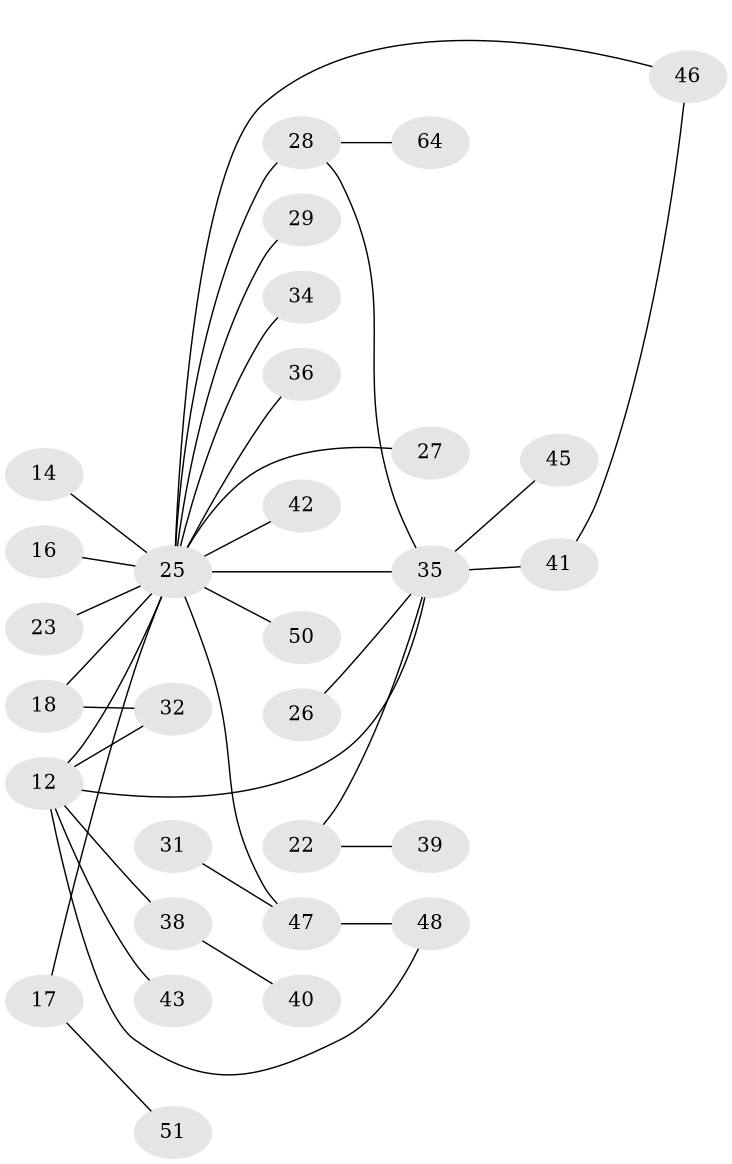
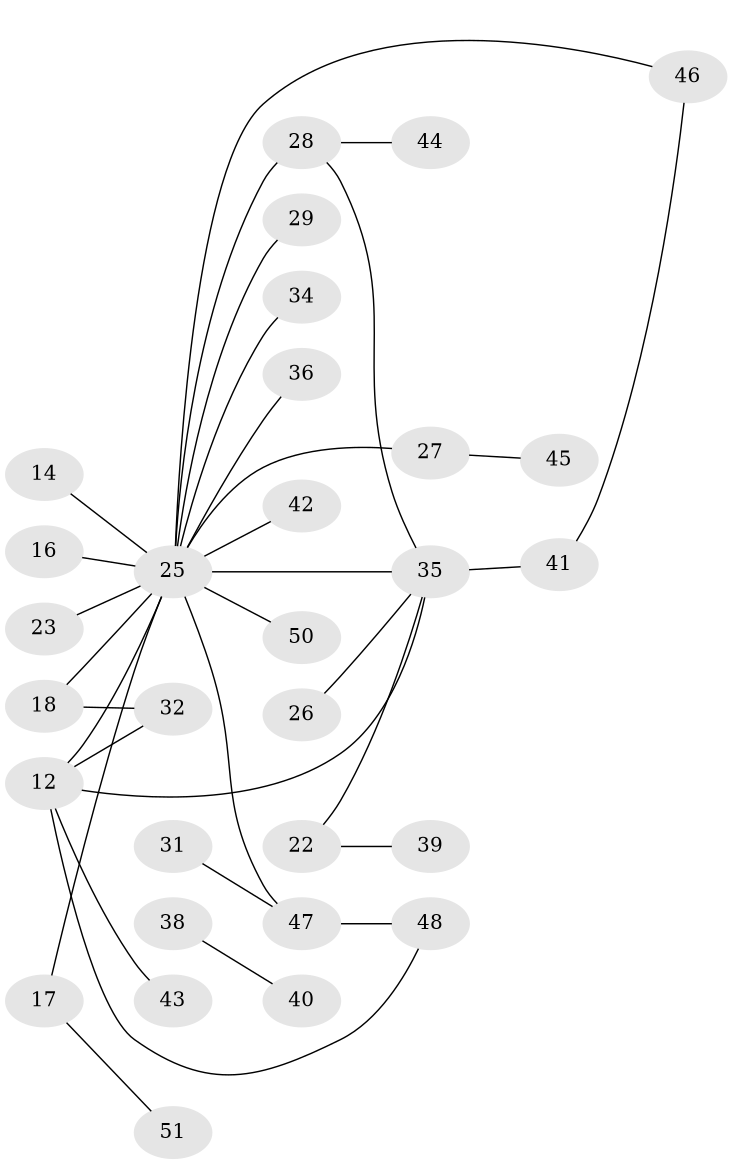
(431, 143) -> (431, 143)
(495, 516) -> (495, 457)
(107, 854) -> none
